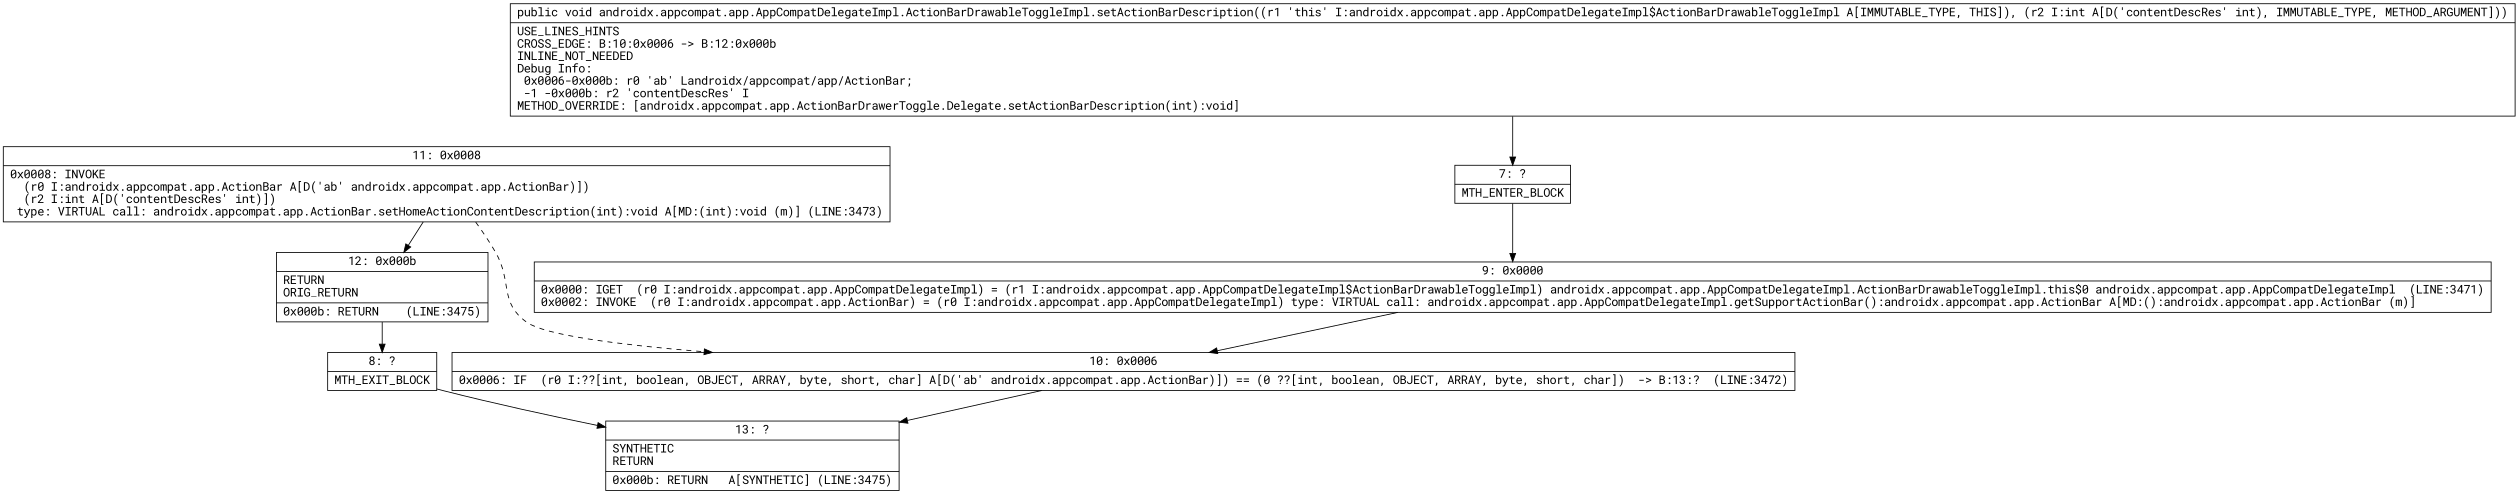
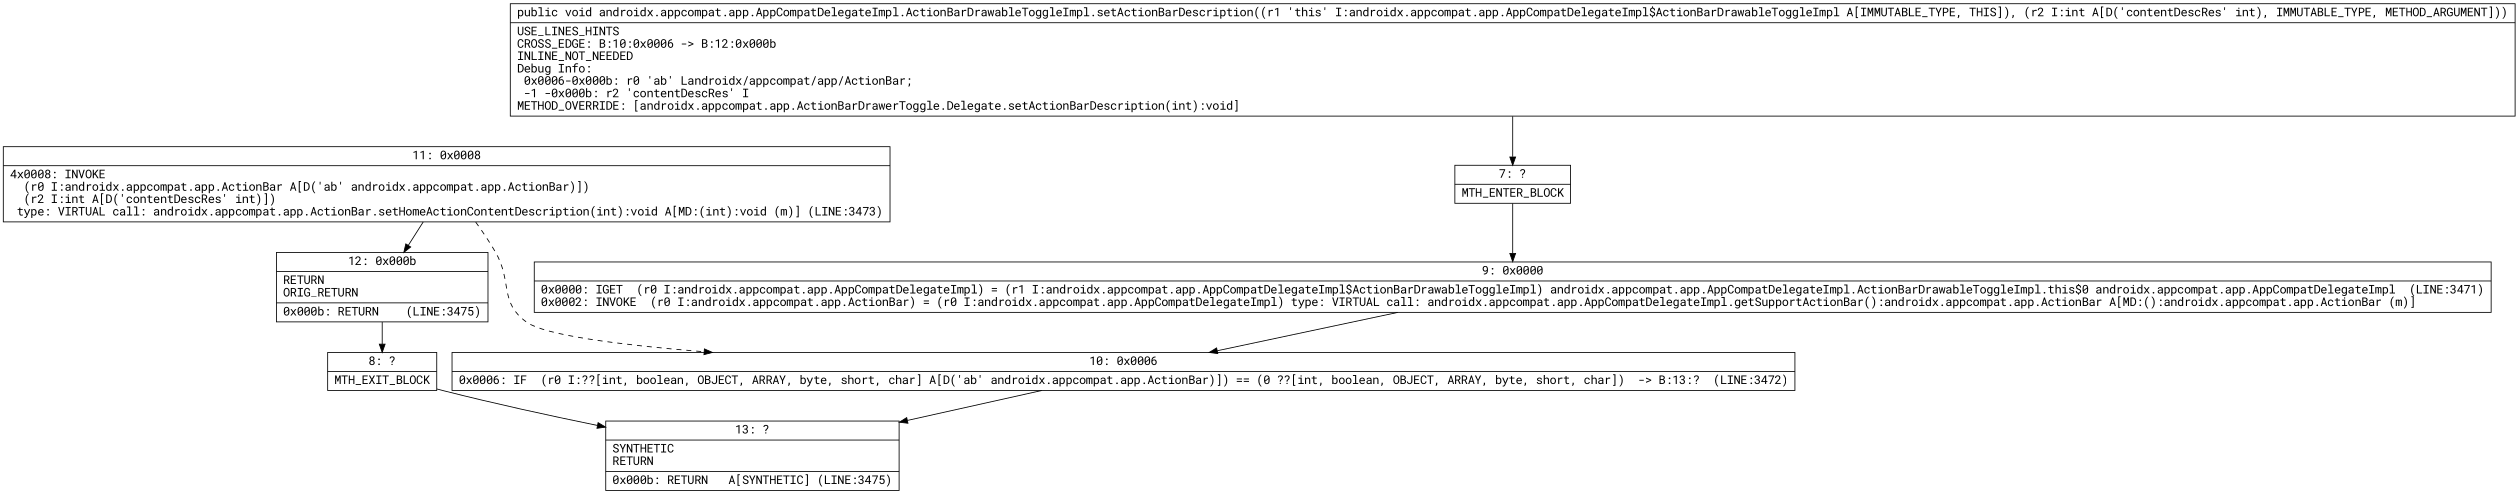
(65, 175) -> (65, 175)
